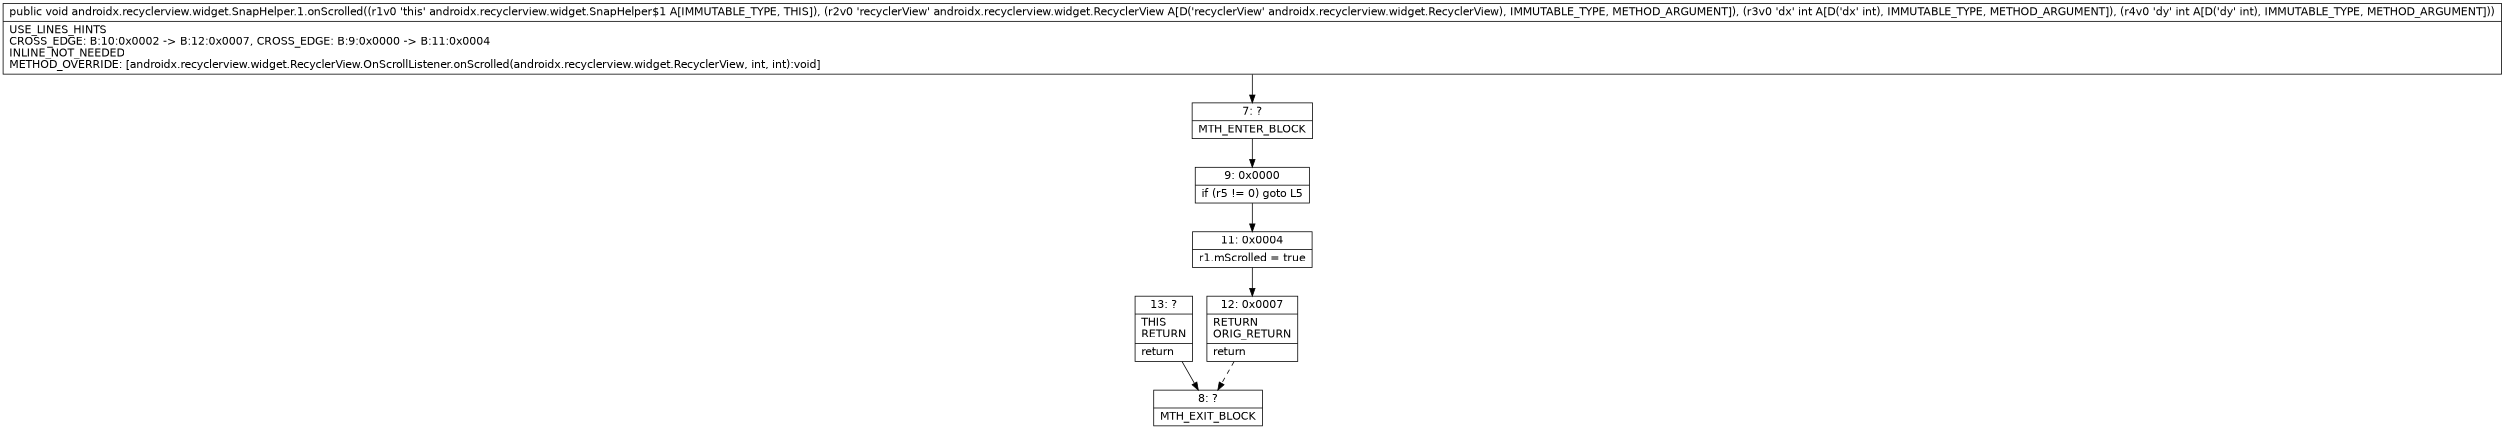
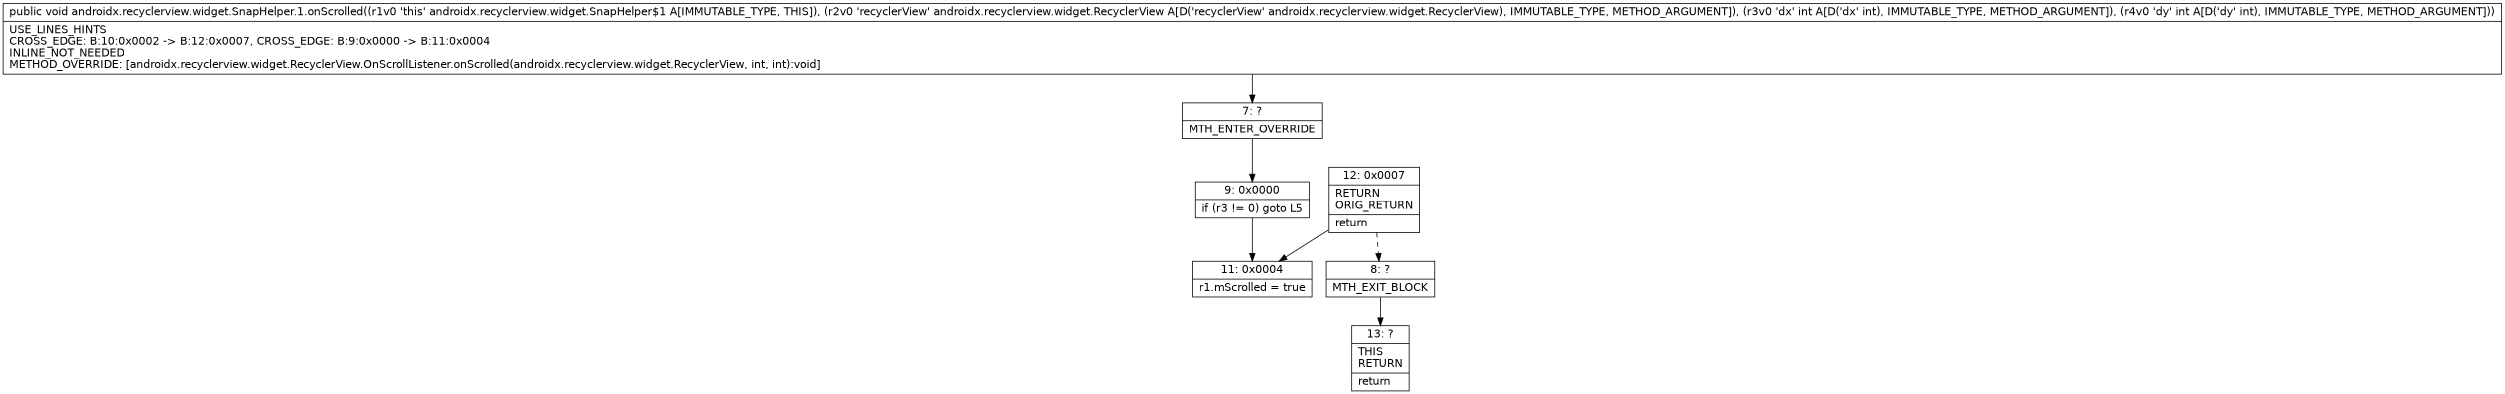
(1252, 129) -> (1252, 129)
(1252, 194) -> (1252, 208)
(1252, 278) -> (1307, 243)
(1188, 372) -> (1380, 307)
